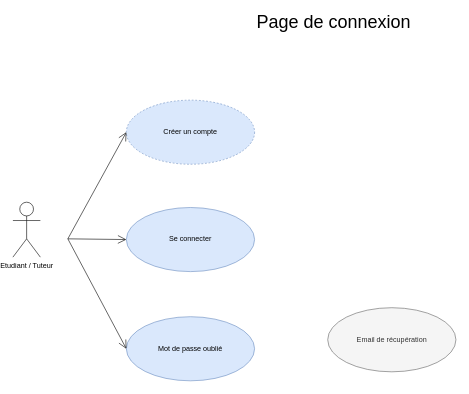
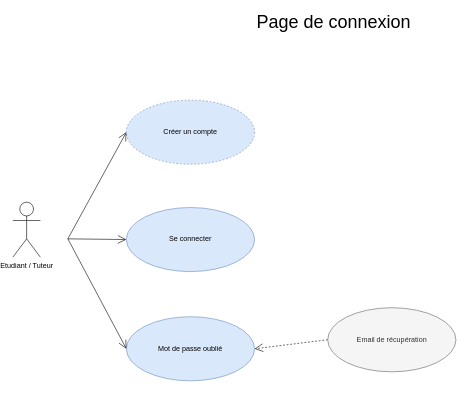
none -> (292, 344)
